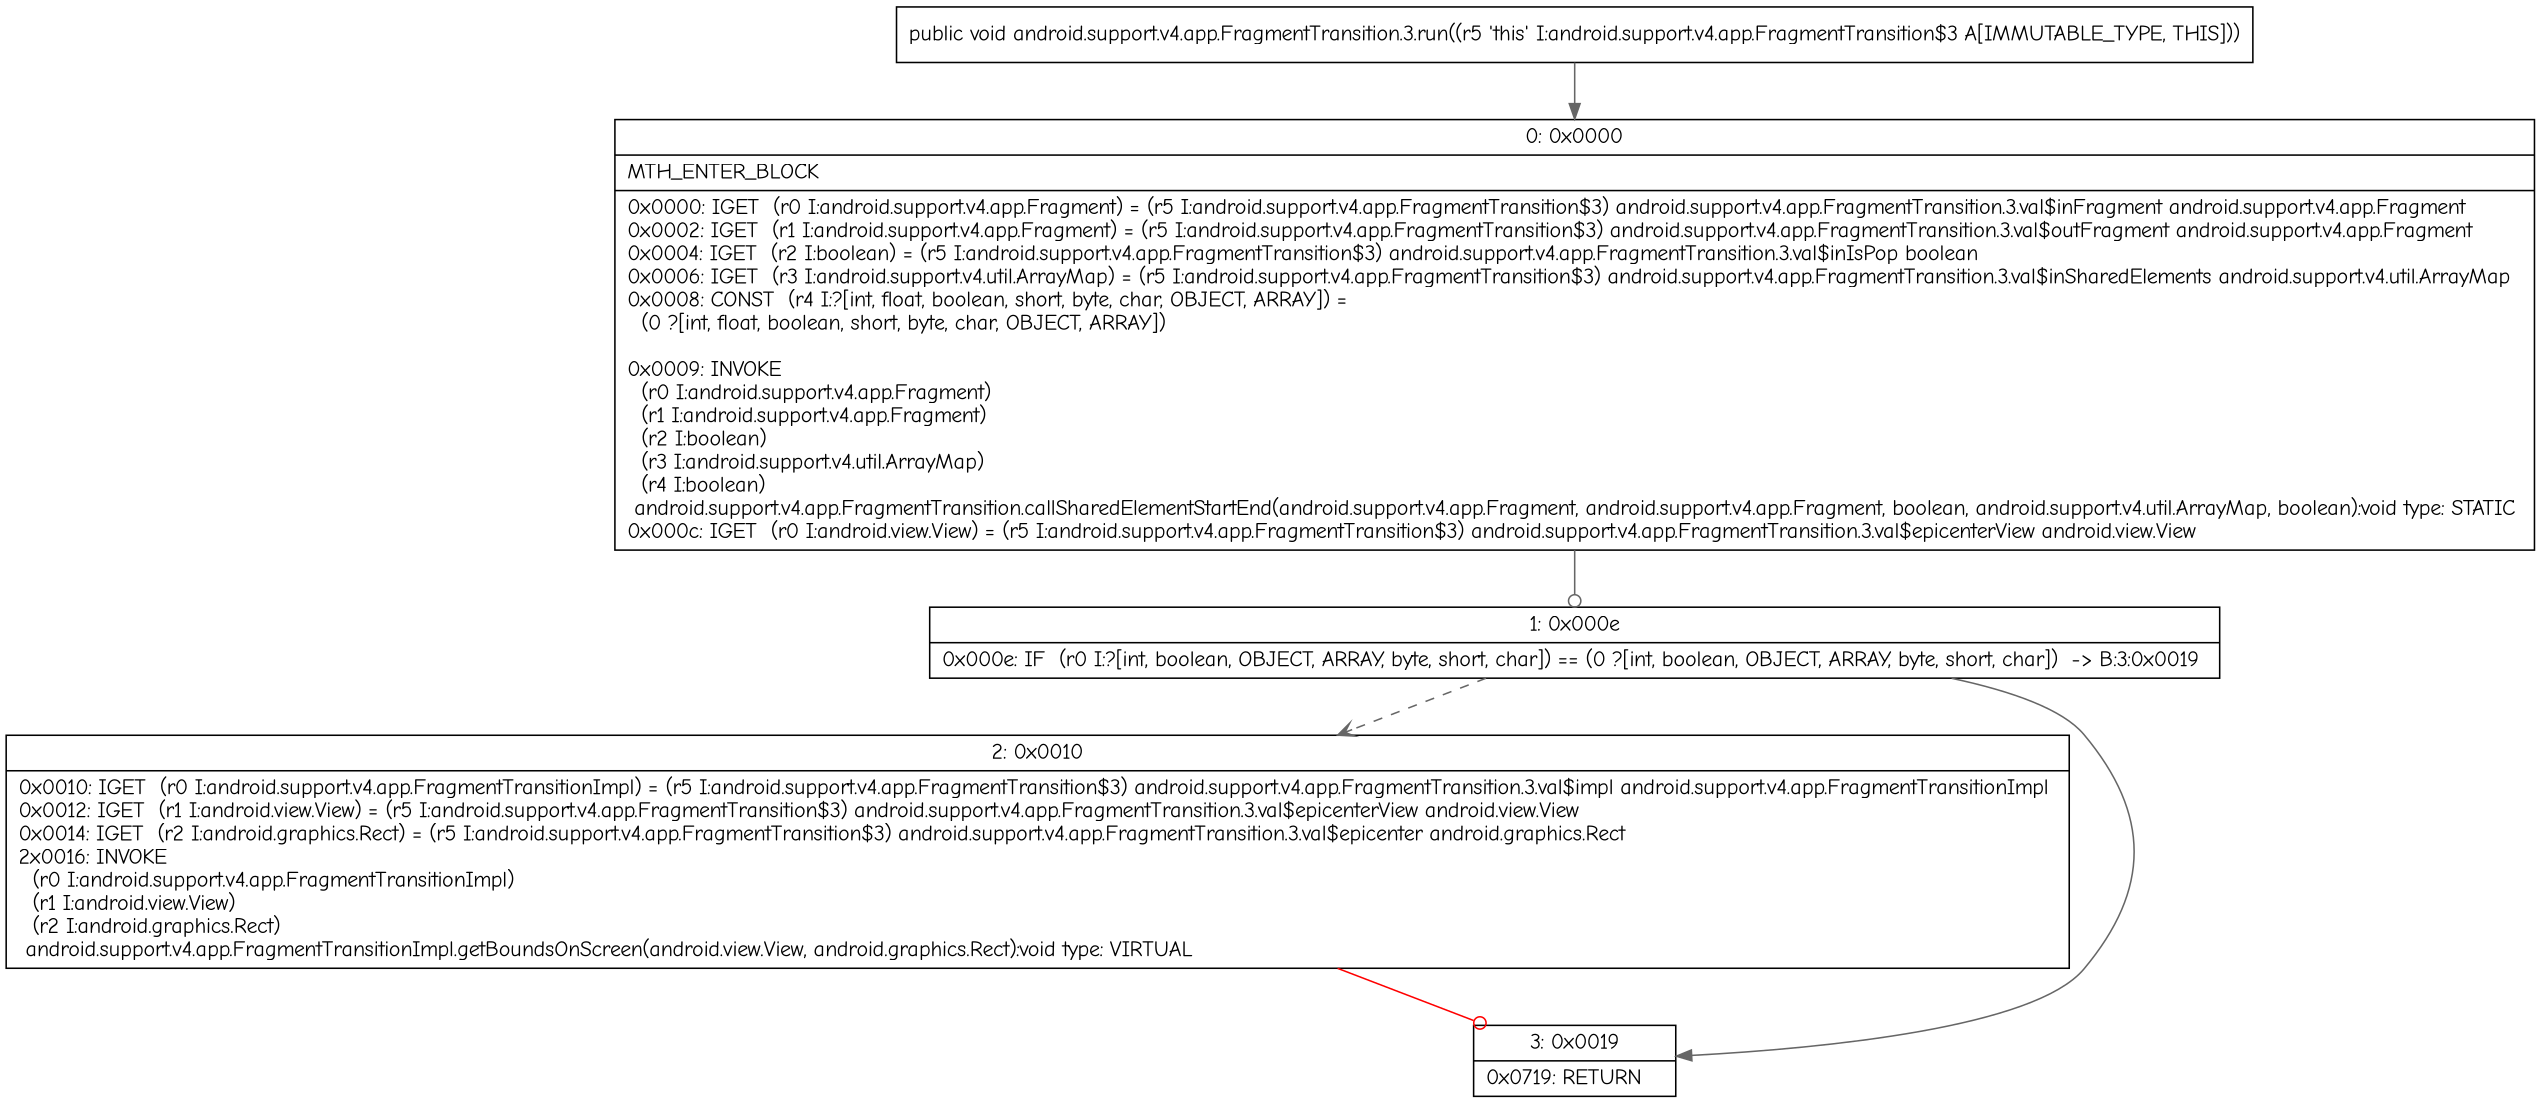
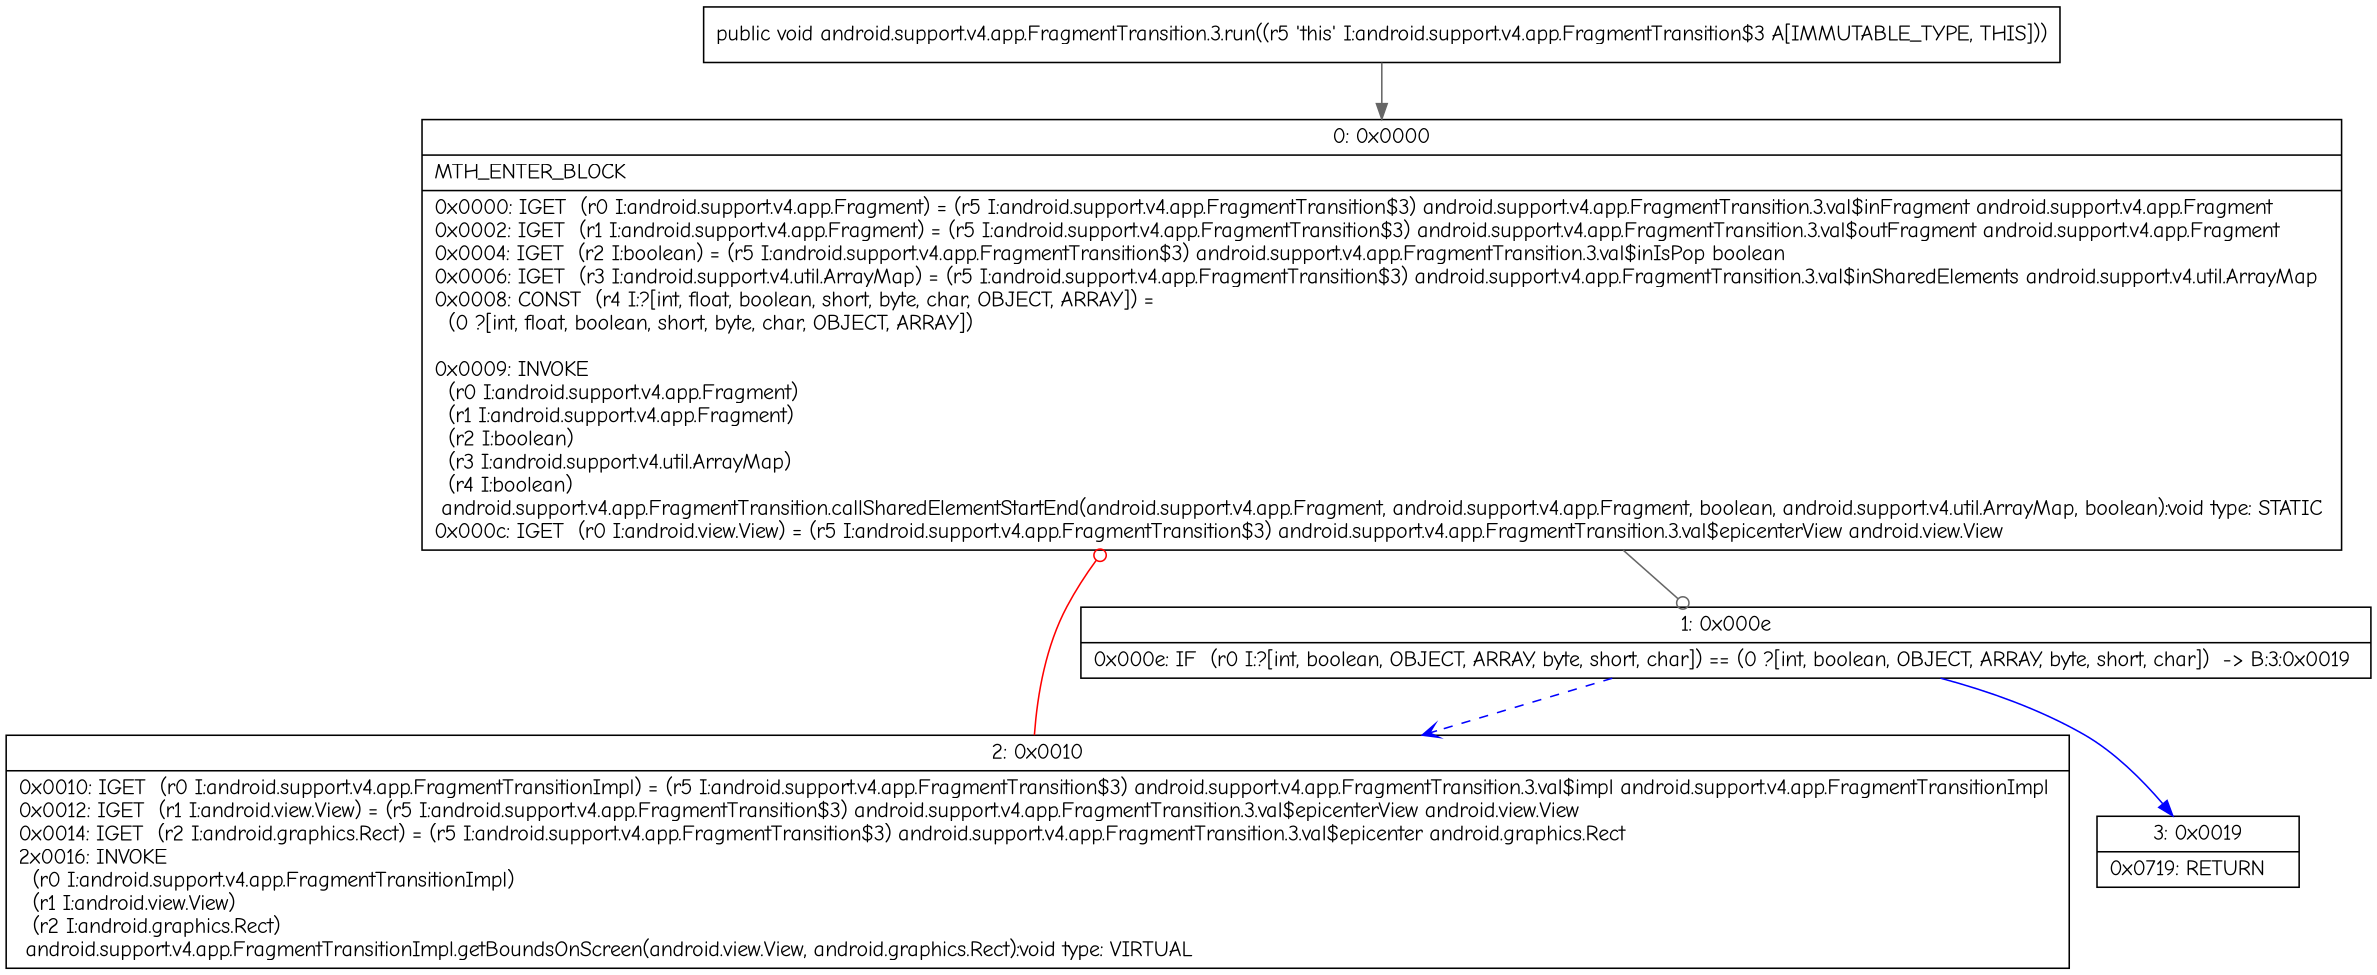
(1419, 704) -> (1525, 704)
(2083, 969) -> (2062, 723)
(1406, 994) -> (1052, 643)
